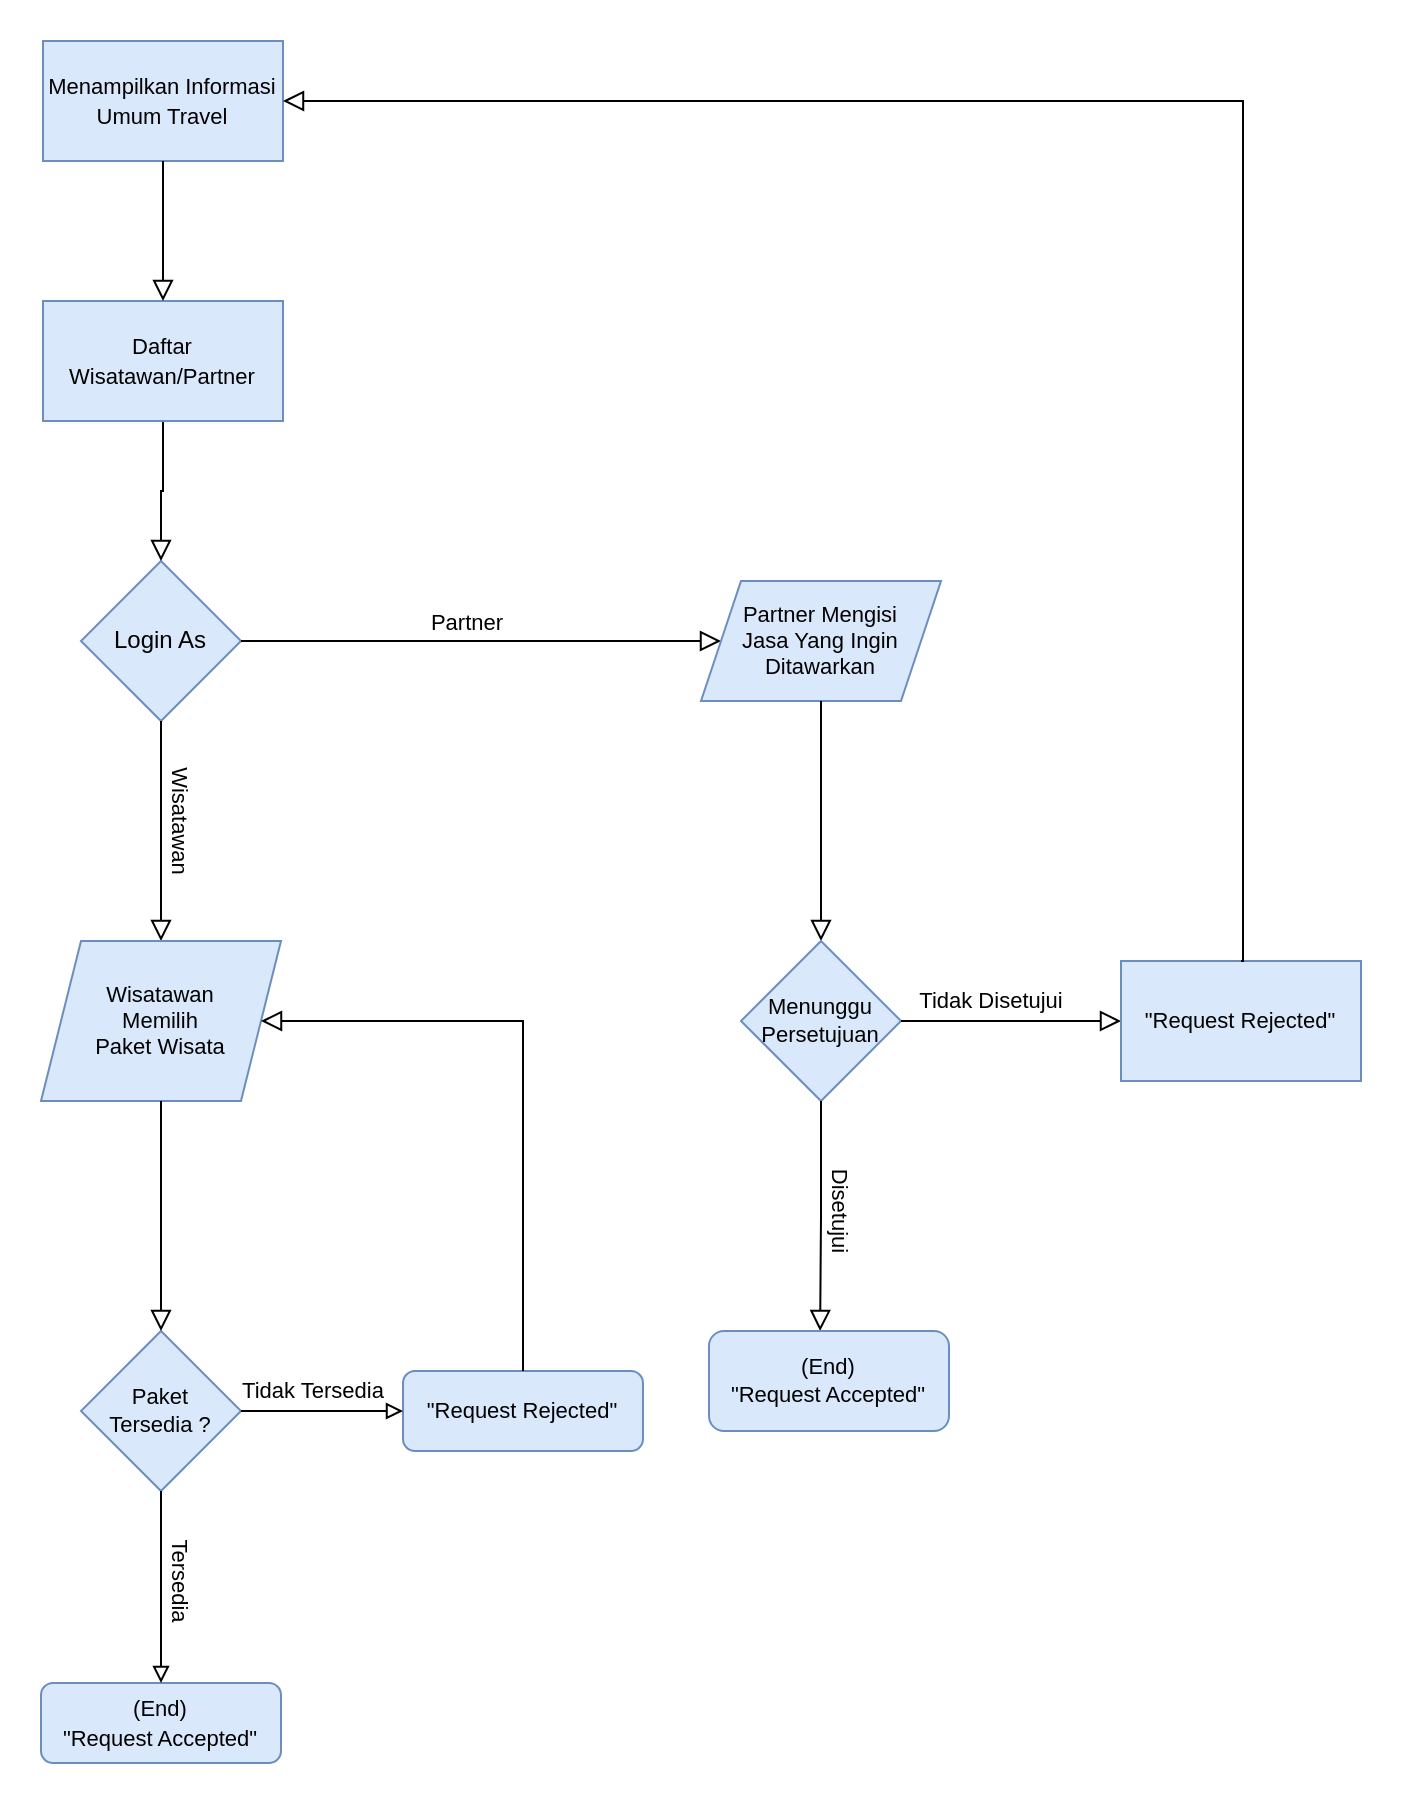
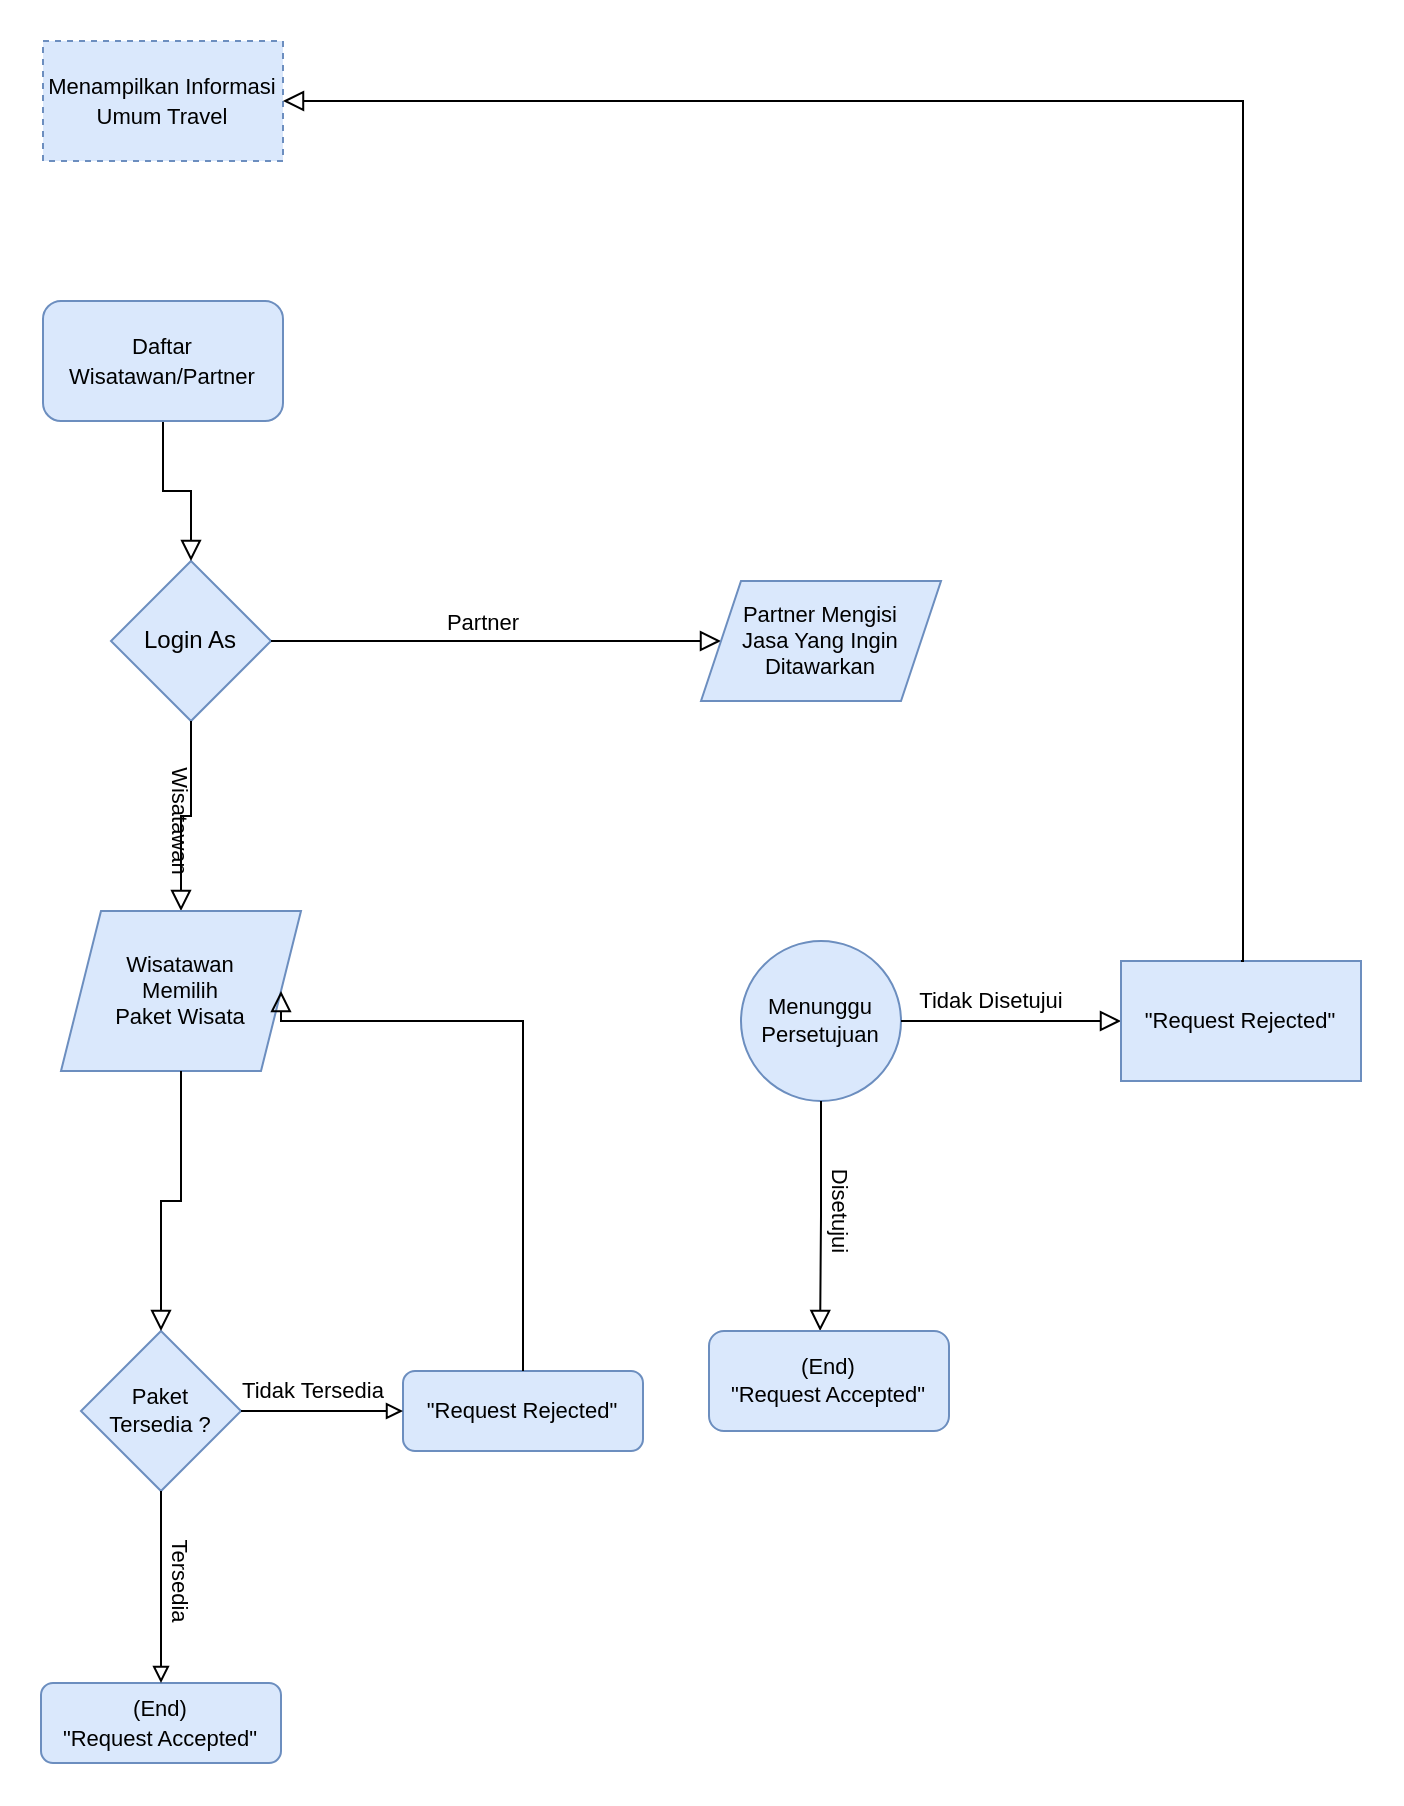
(163, 101) -> (163, 101)
(163, 220) -> none
(163, 361) -> (163, 361)
(161, 641) -> (191, 641)
(821, 810) -> none
(161, 1021) -> (181, 991)
(821, 1021) -> (821, 1021)
